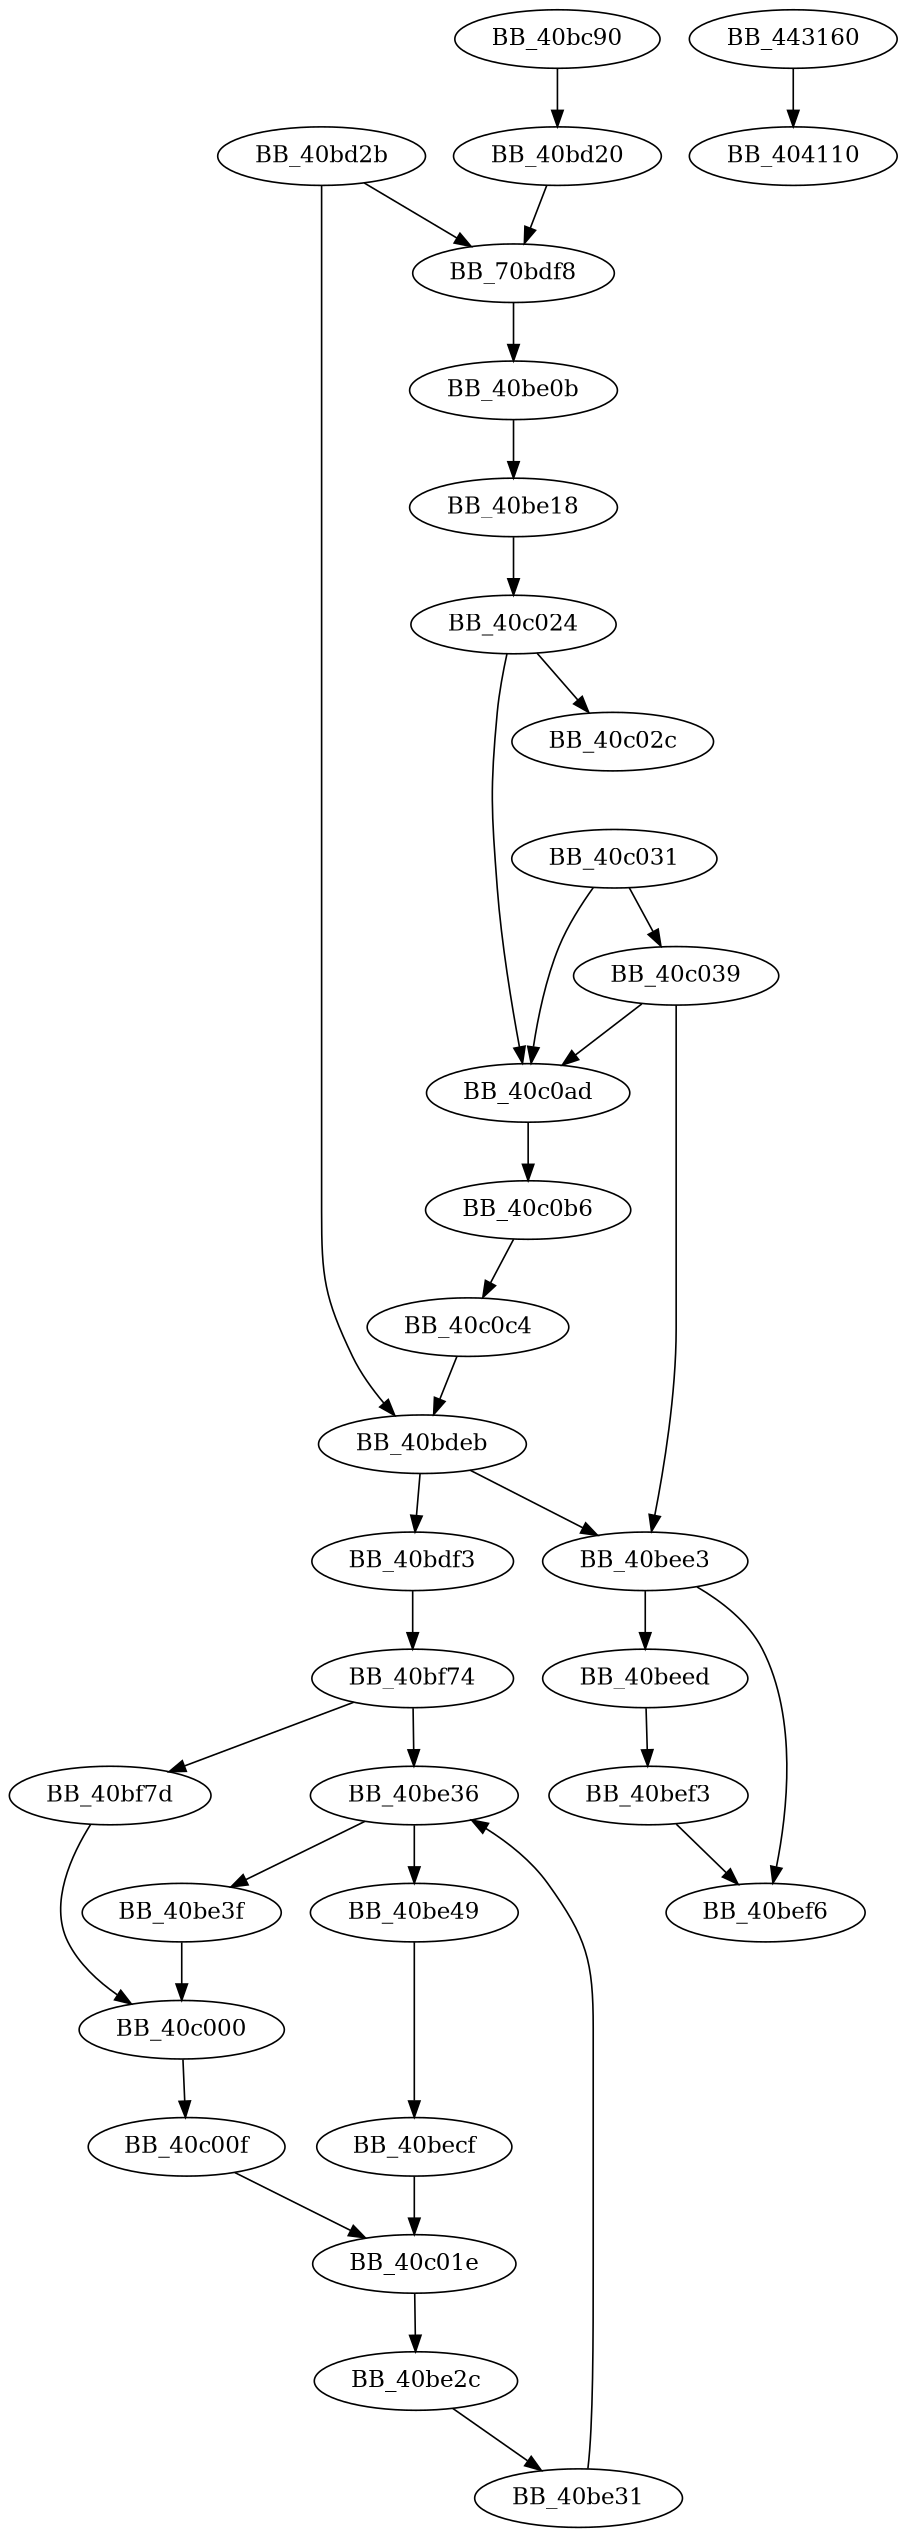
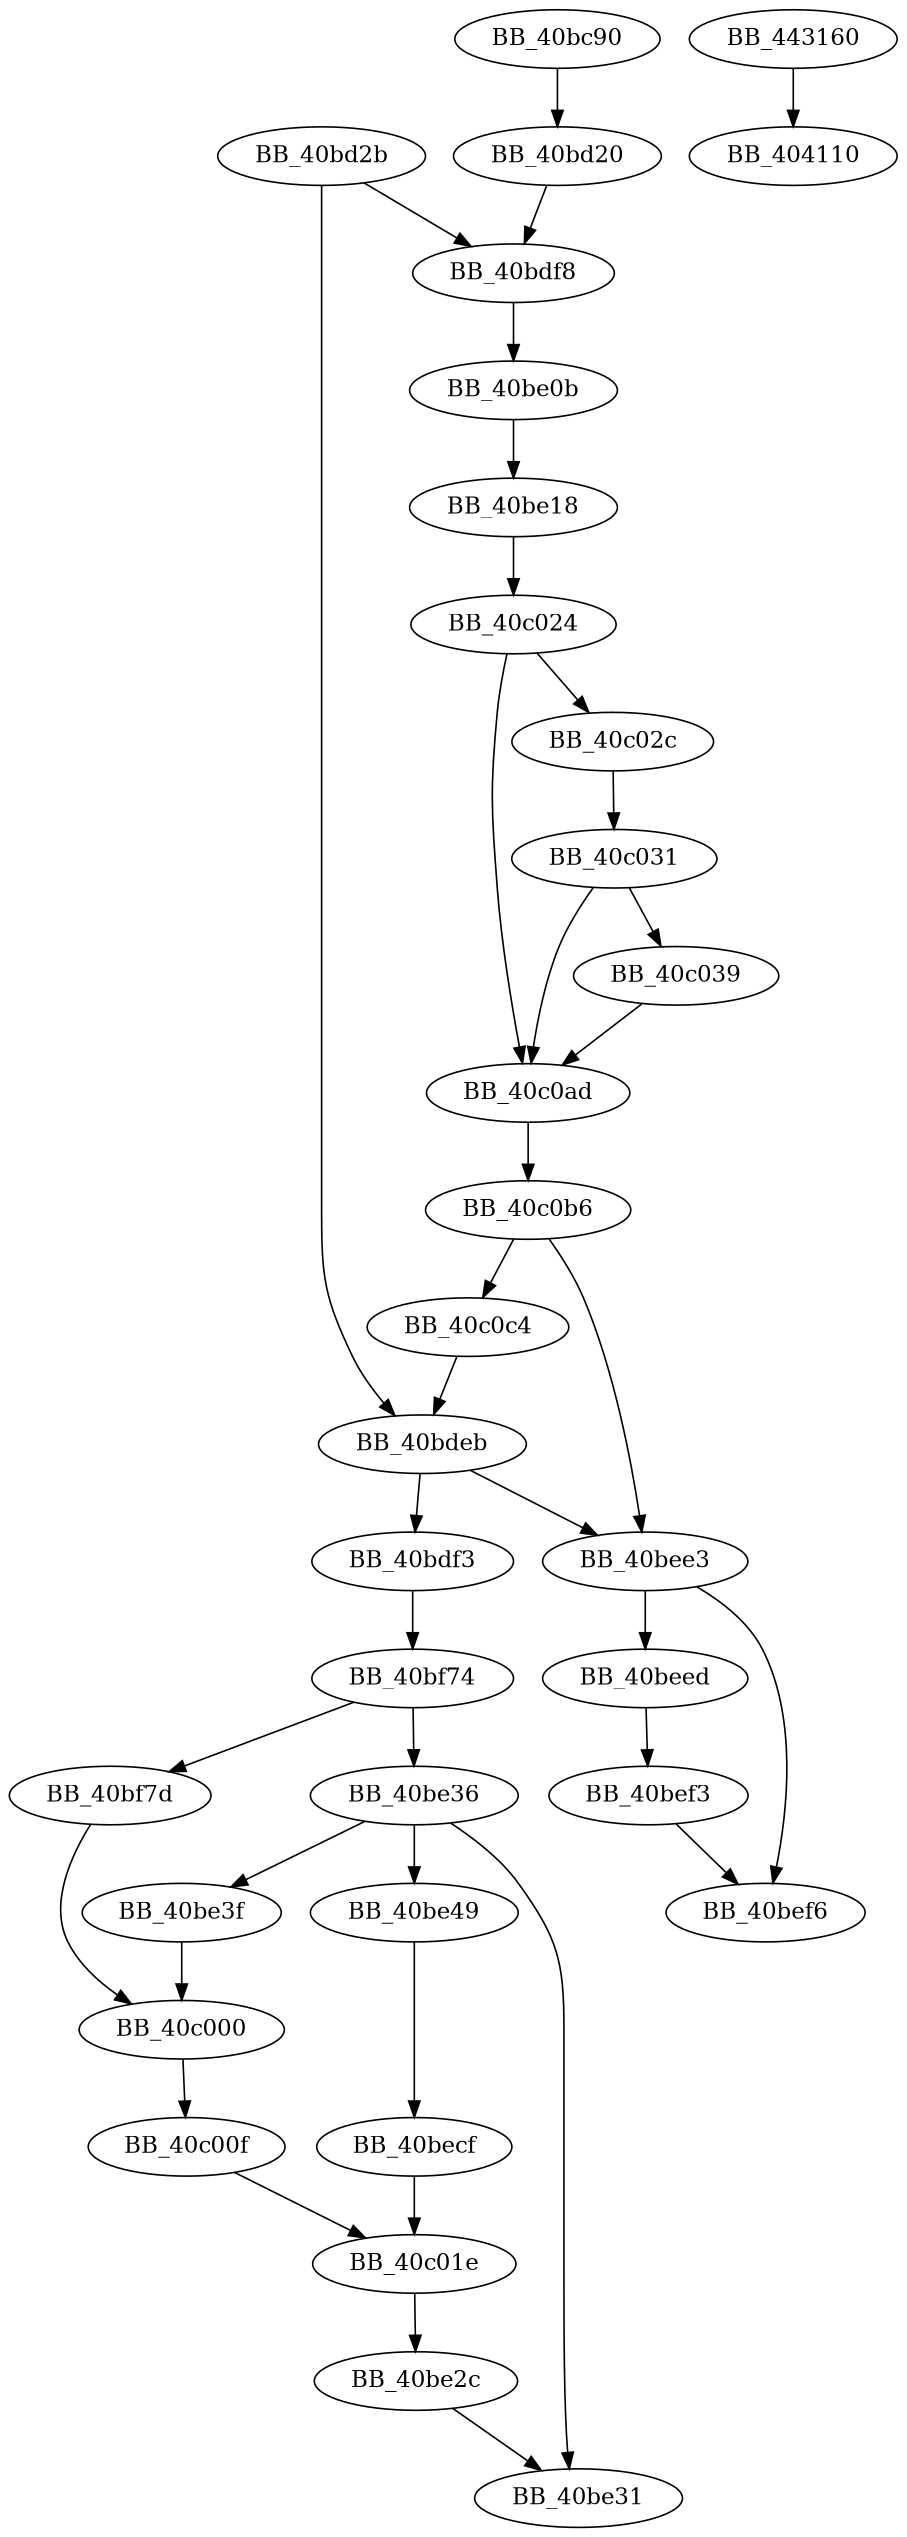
(514, 273) -> (514, 273)
none -> (613, 792)
(676, 1261) -> (609, 1372)
(593, 2129) -> (564, 2117)
